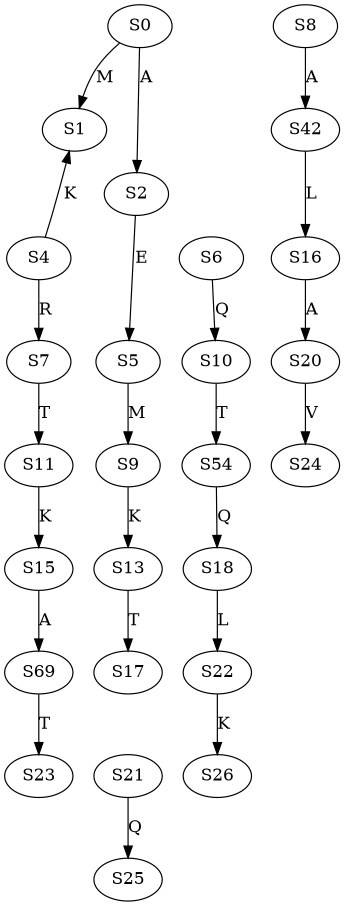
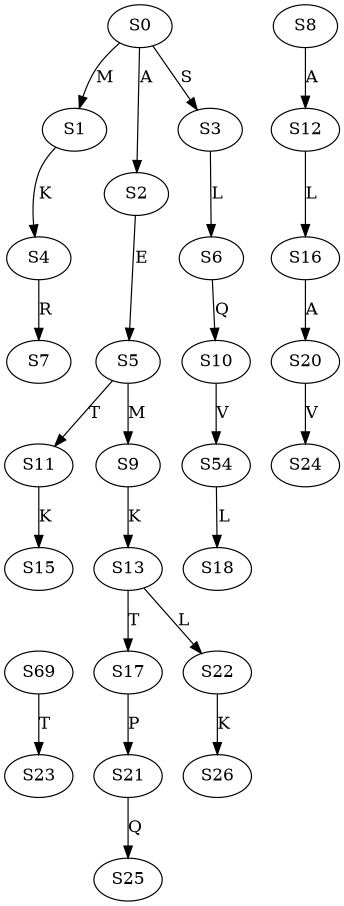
none -> (210, 130)
(305, 130) -> (305, 130)
(56, 200) -> (36, 183)
(39, 408) -> (88, 409)
(222, 414) -> (222, 414)
(224, 517) -> (224, 517)
(39, 615) -> none
(217, 615) -> (169, 616)
none -> (128, 718)
